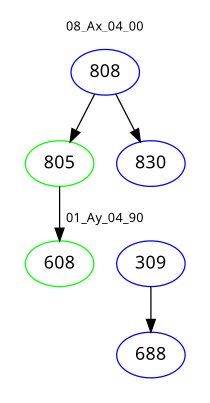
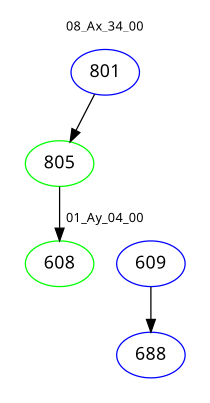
(105, 27) -> (105, 27)
(105, 72) -> (105, 72)
(151, 164) -> none
(105, 219) -> (105, 219)
(151, 264) -> (151, 264)
